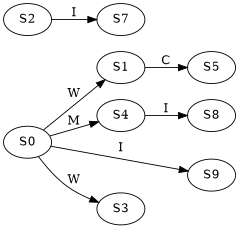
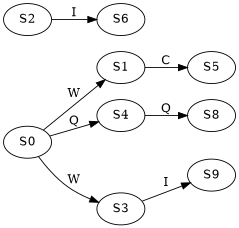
(121, 20) -> (121, 20)
(166, 109) -> (166, 109)
(74, 121) -> (74, 121)
(115, 158) -> (162, 194)
